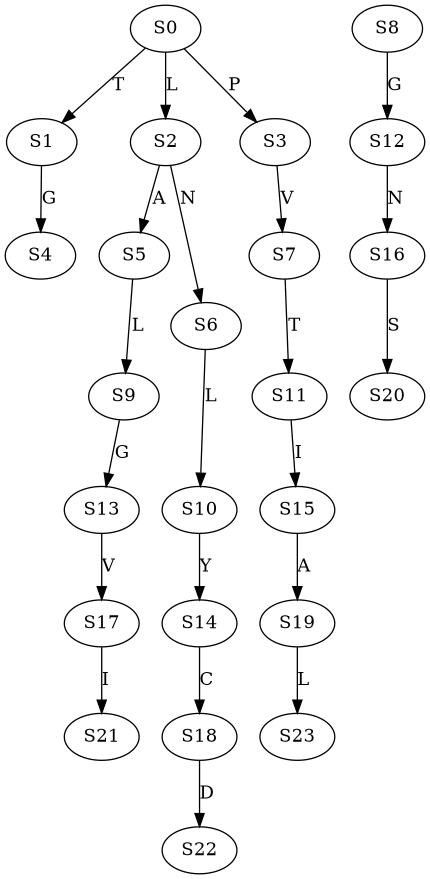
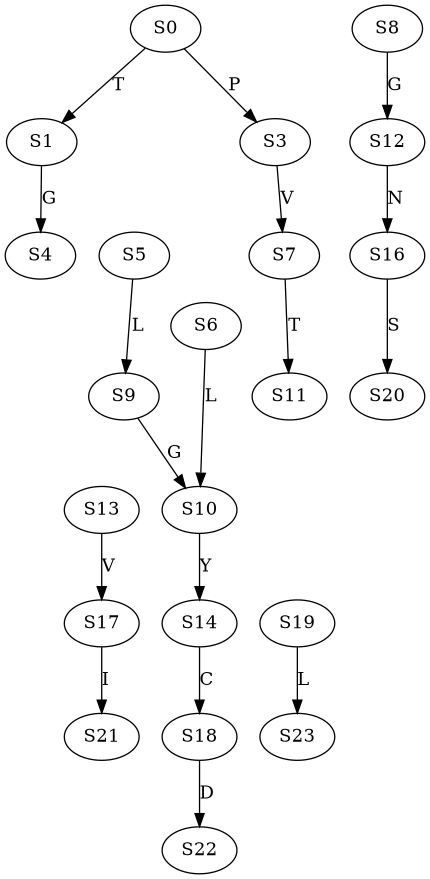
(166, 142) -> none
(114, 447) -> (158, 448)
(297, 510) -> none
